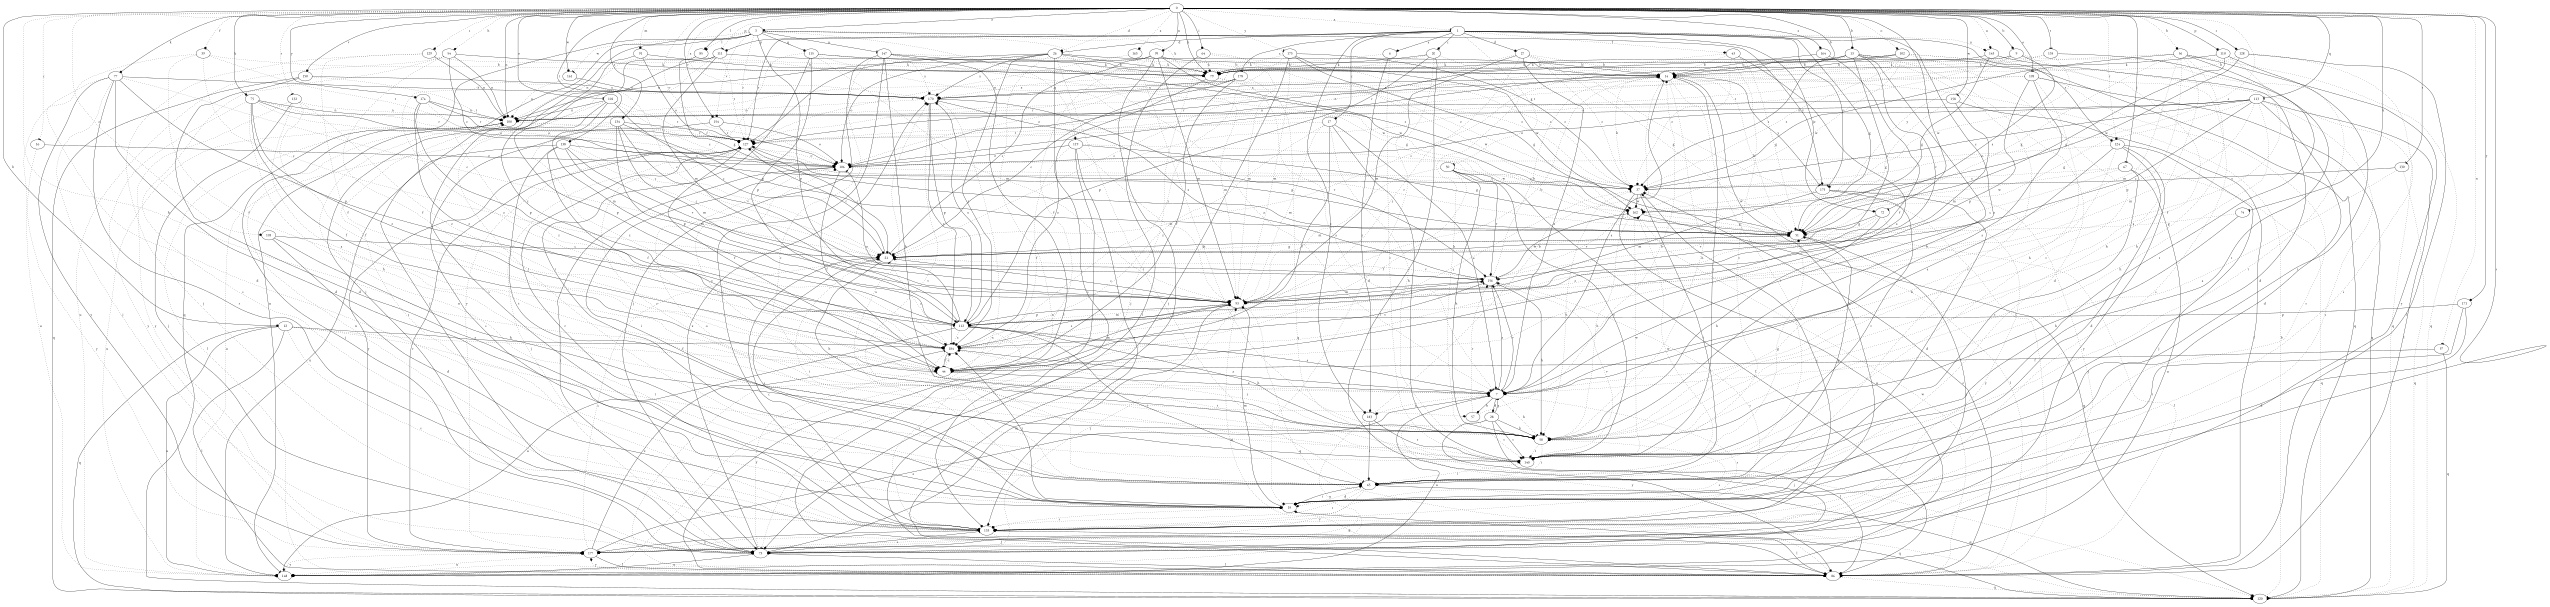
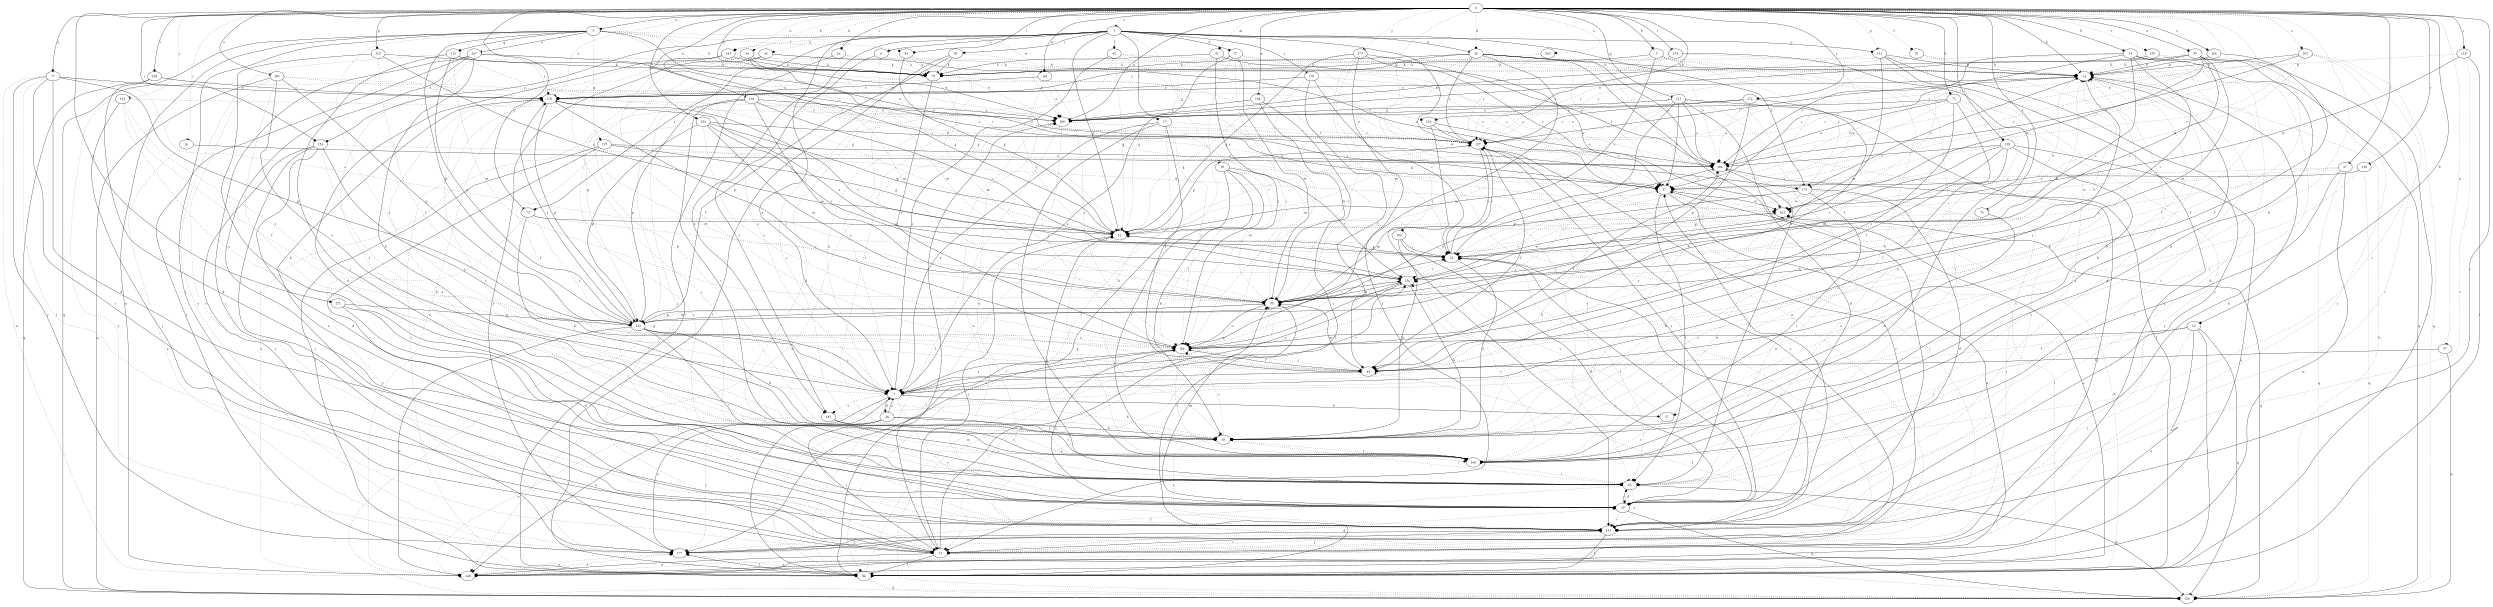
(1705, 10) -> (684, 11)
(2028, 347) -> (981, 441)
